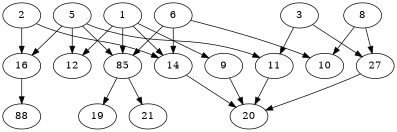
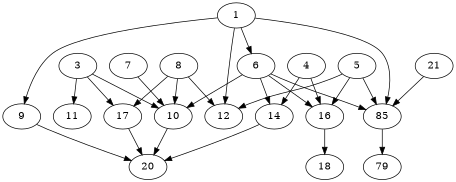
(22, 15) -> (307, 66)
(140, 33) -> (245, 37)
(161, 40) -> none
none -> (128, 66)
(375, 66) -> (123, 116)
(134, 88) -> (411, 89)
(263, 88) -> (162, 139)
none -> (286, 88)
none -> (199, 89)
none -> (122, 90)
(22, 116) -> (325, 167)
(97, 116) -> (382, 167)
